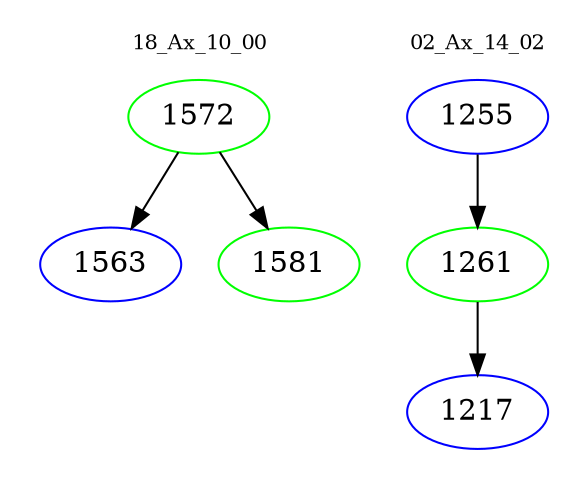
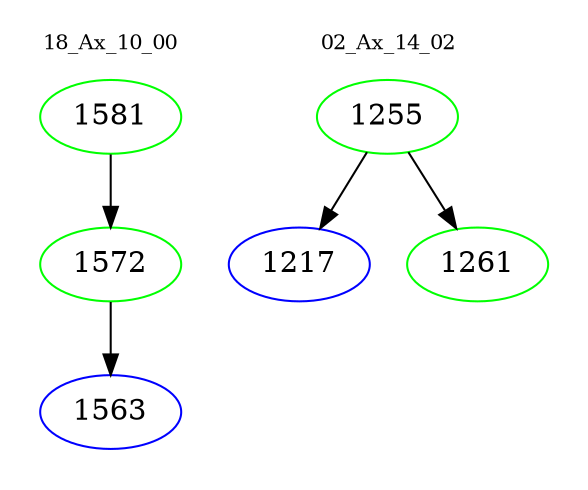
(478, 117) -> (387, 117)
(238, 181) -> (111, 181)
(478, 328) -> (349, 181)
